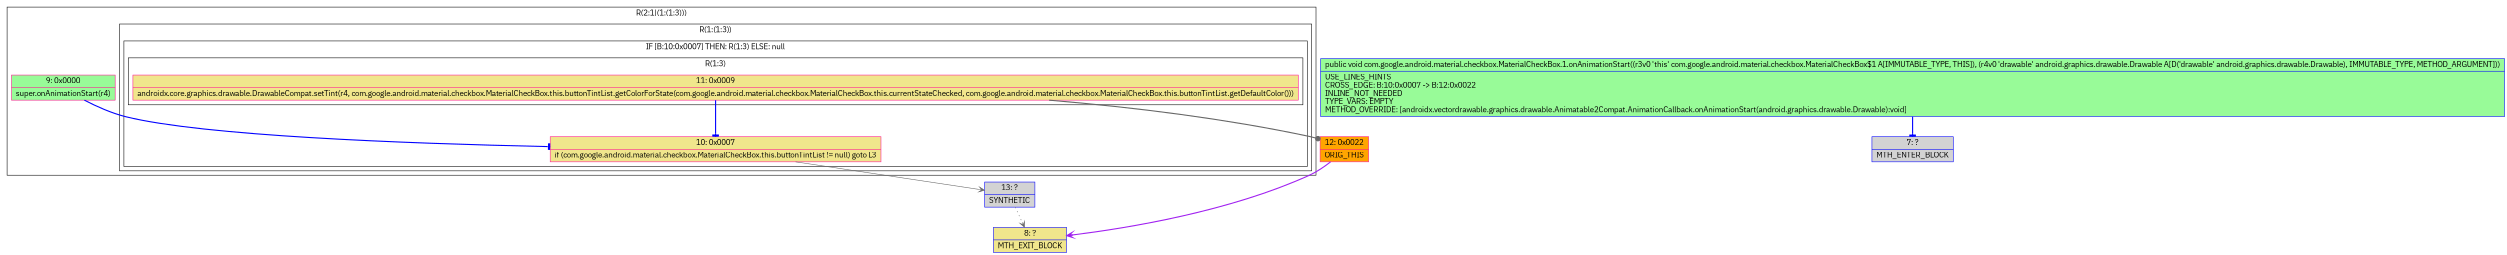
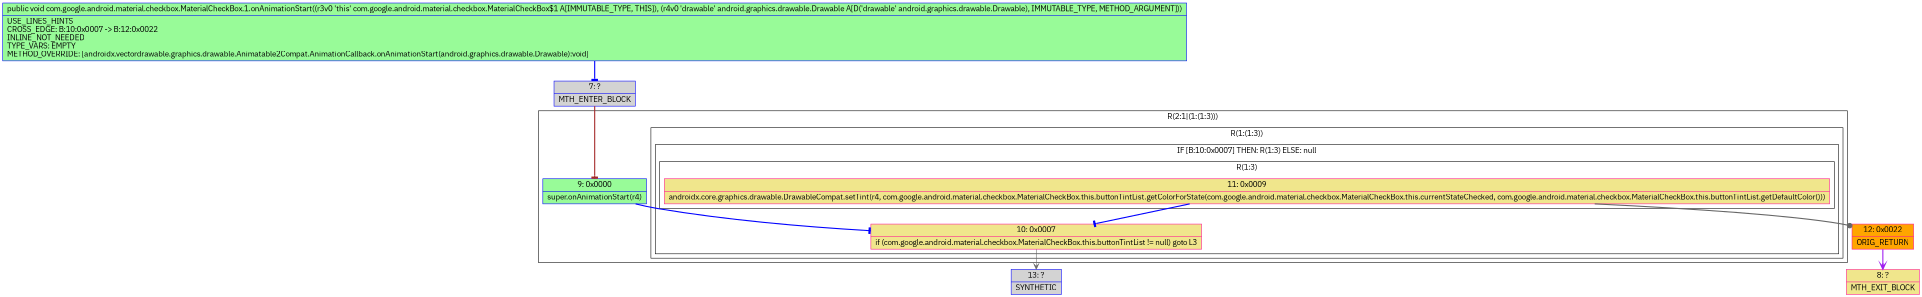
(63, 88) -> (595, 191)
none -> (595, 141)
(1344, 155) -> (1883, 243)
(1019, 215) -> none
(1030, 240) -> (1883, 282)
